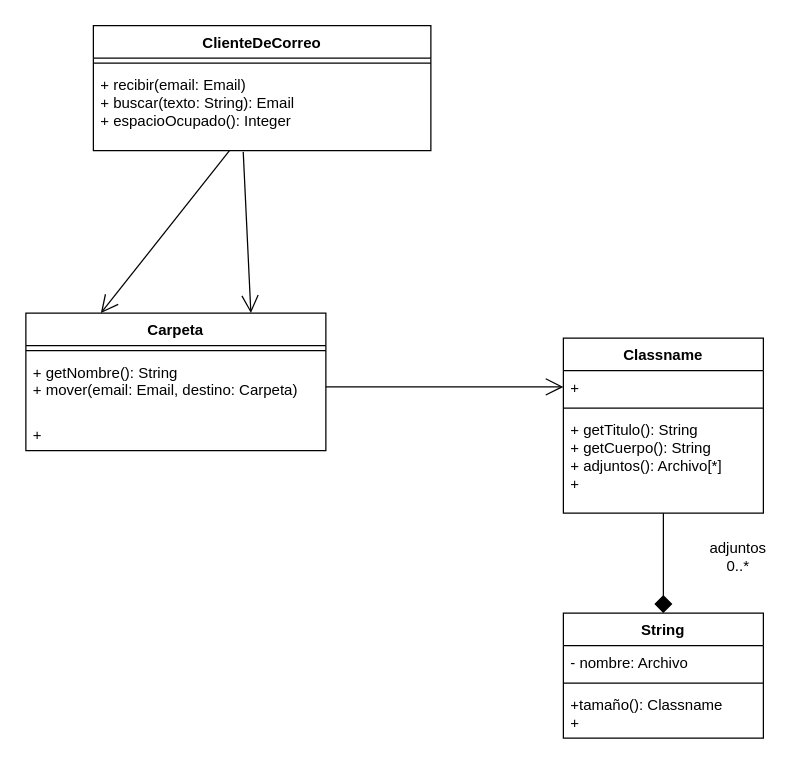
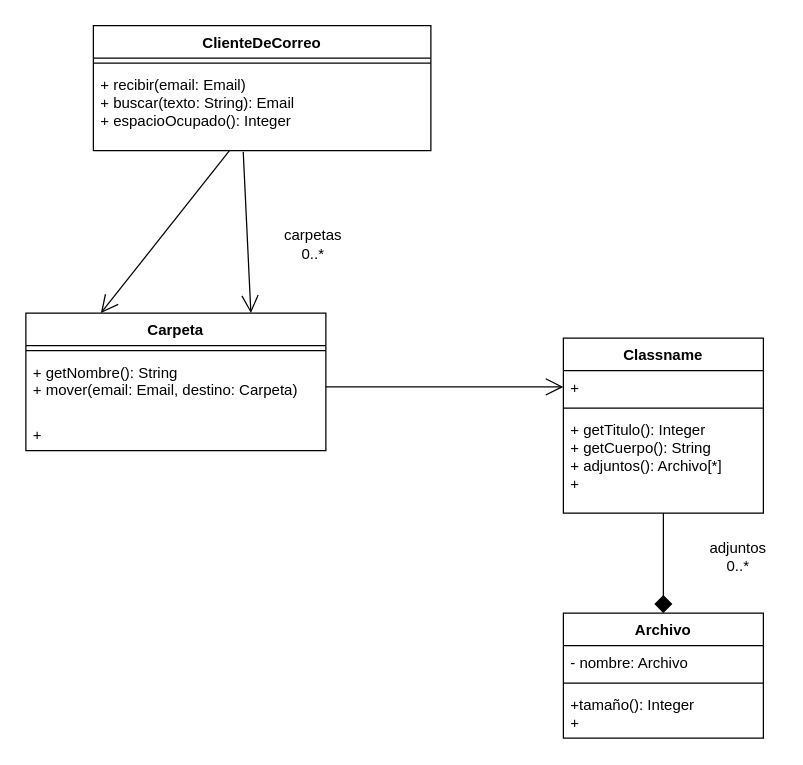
none -> (313, 244)
(664, 458) -> (664, 458)
(663, 631) -> (663, 631)
(649, 715) -> (642, 715)
